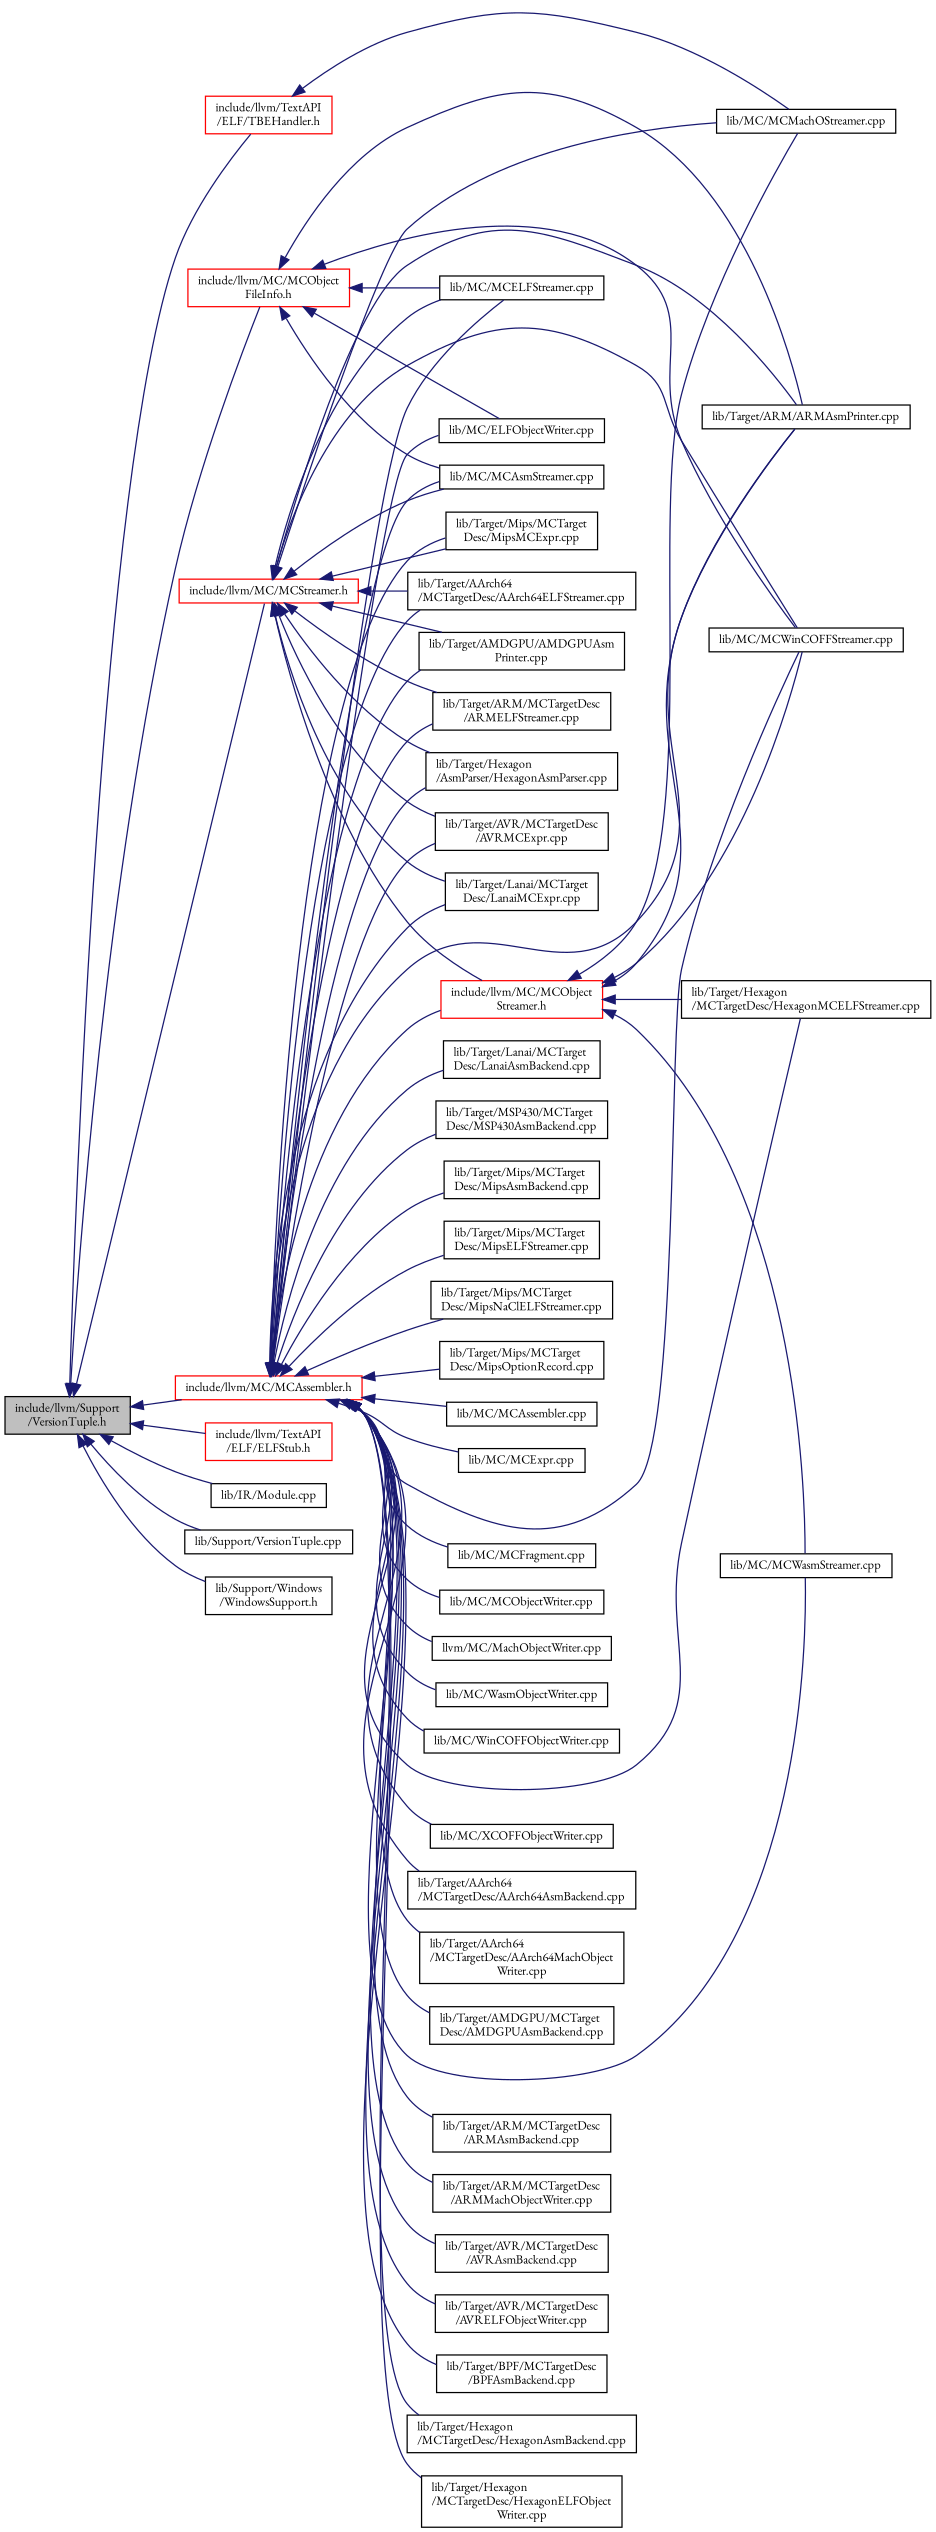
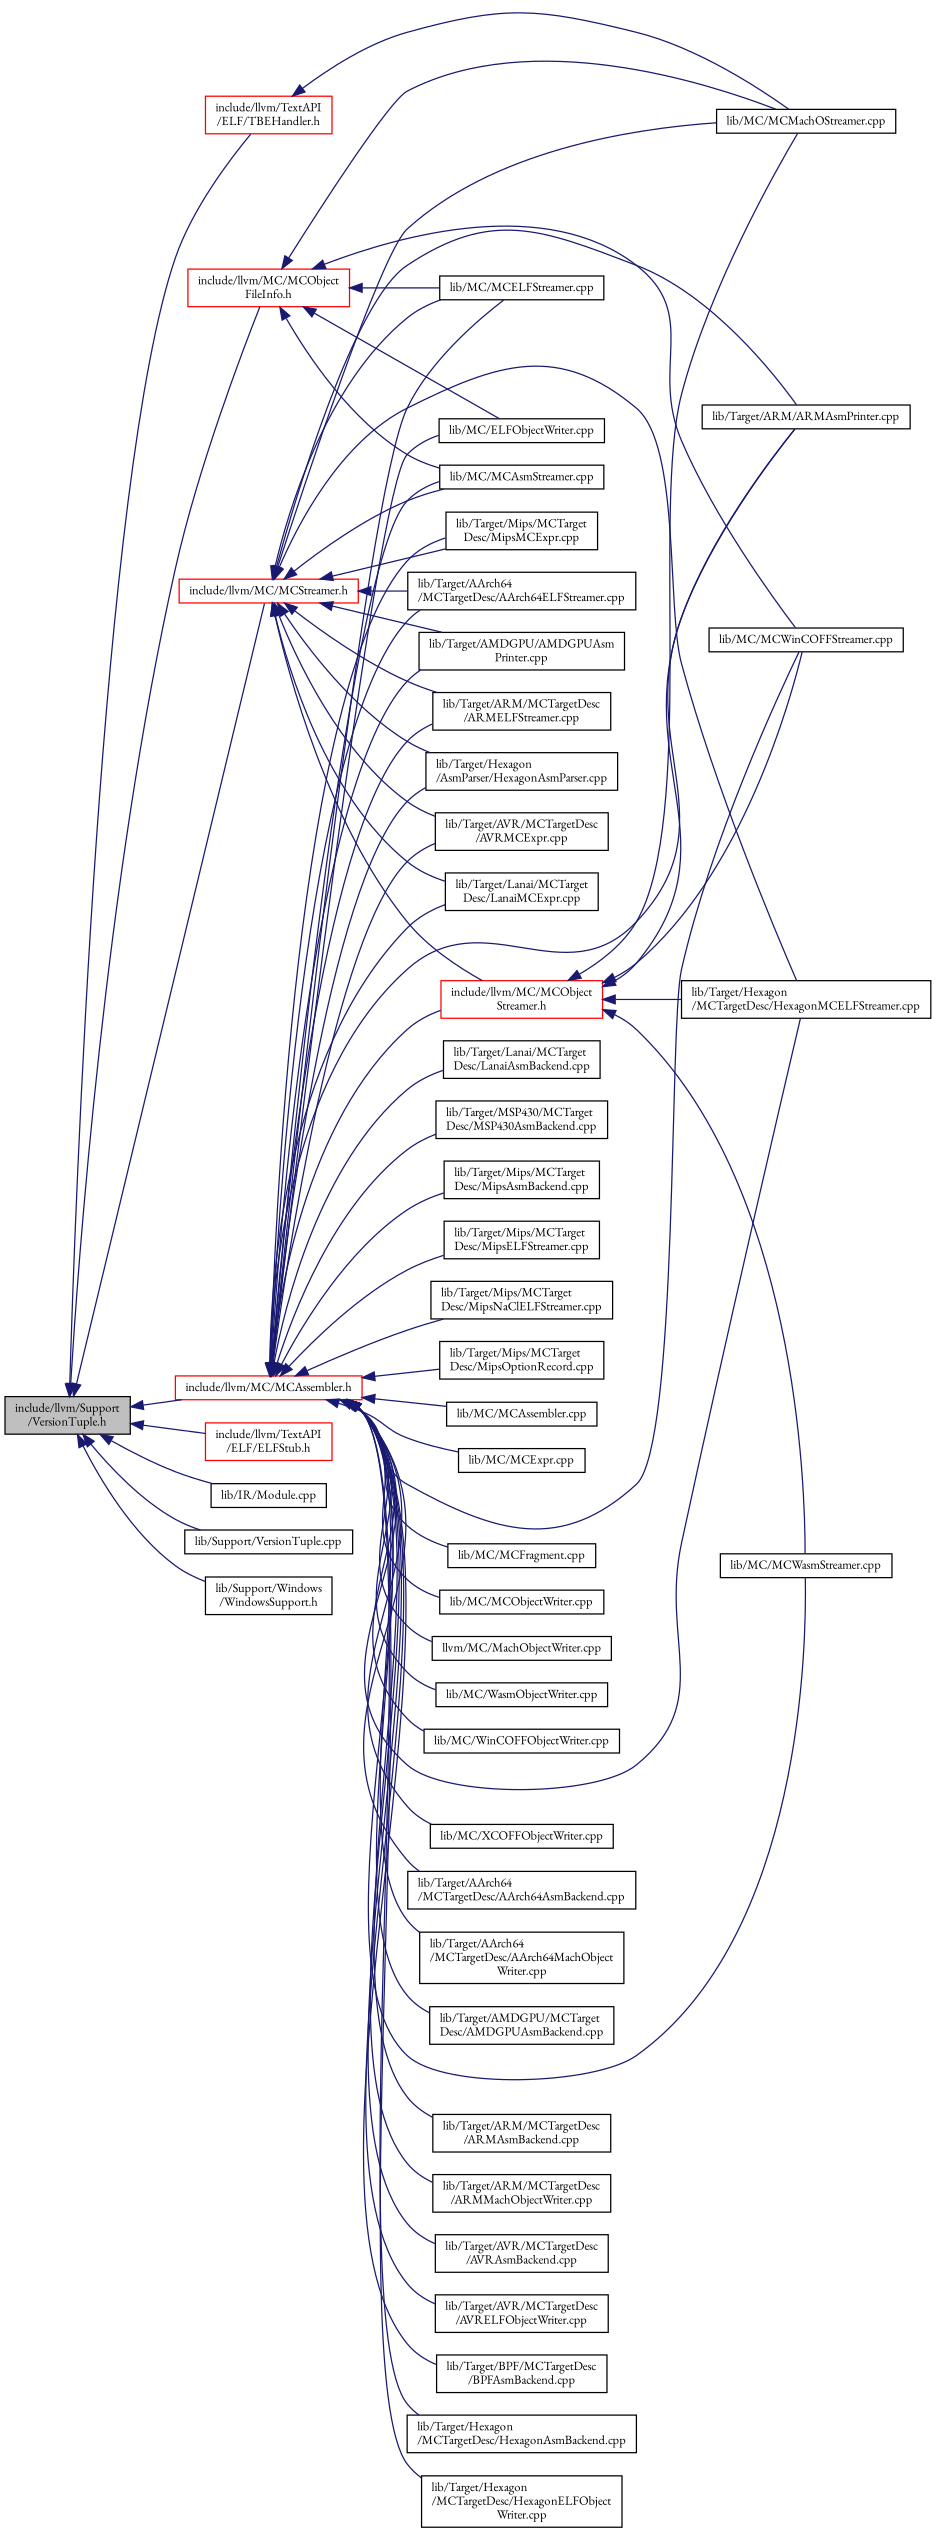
(595, 107) -> (490, 66)
(554, 332) -> (663, 474)
